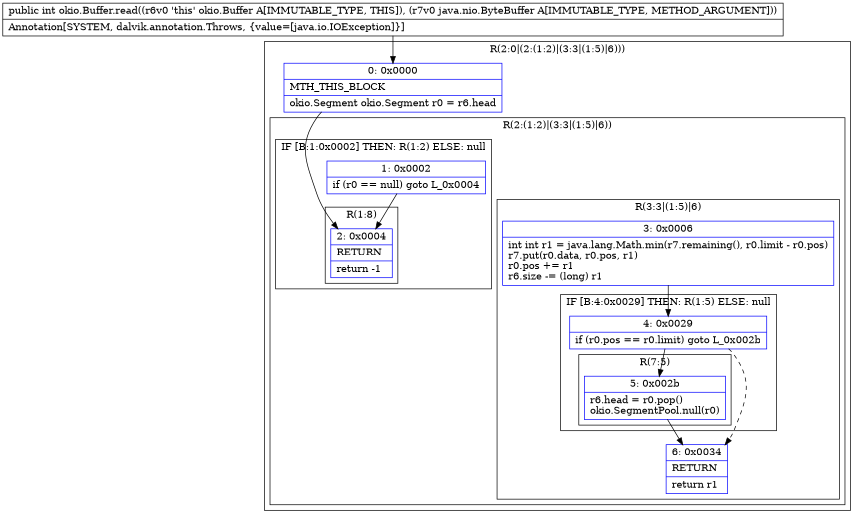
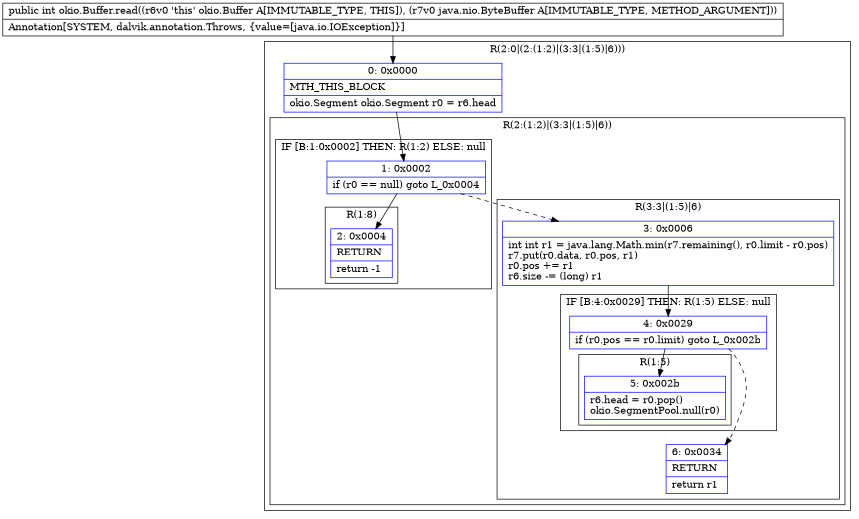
(308, 168) -> (400, 133)
none -> (506, 207)
(655, 363) -> (655, 363)
(673, 429) -> none
